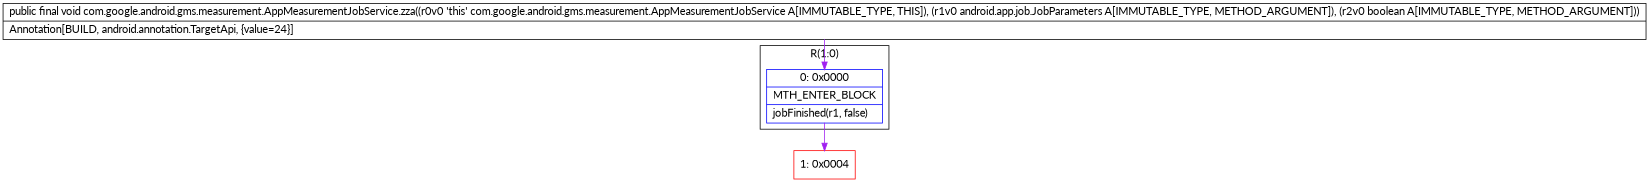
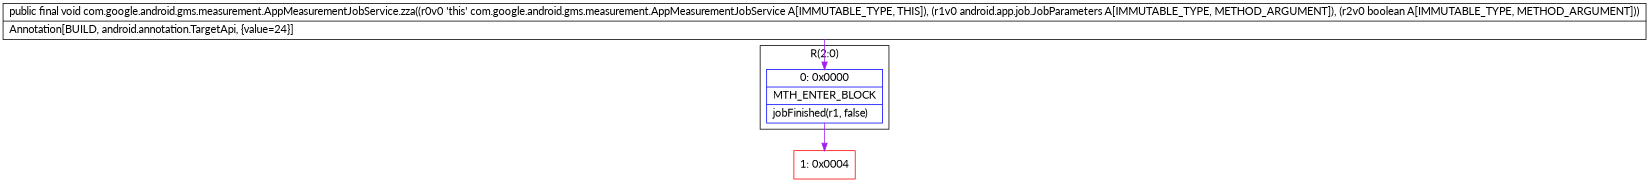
(825, 54) -> (825, 54)
